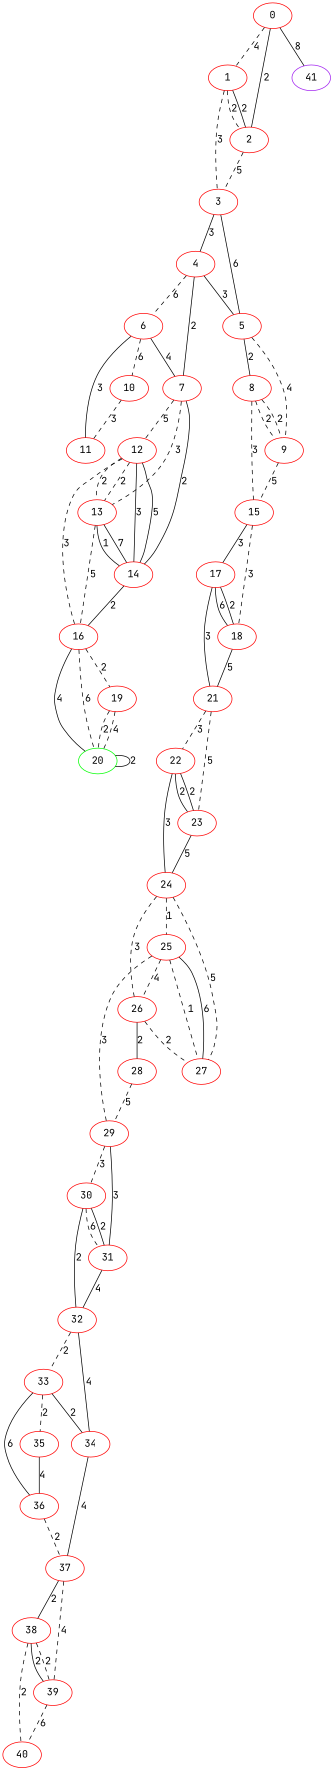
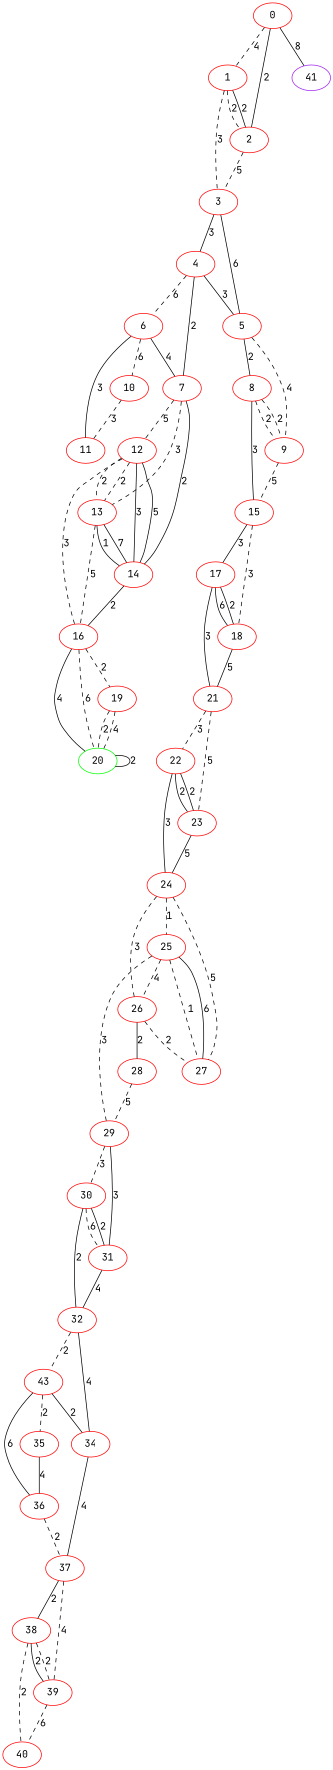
(252, 451) -> (252, 451)
(44, 1382) -> (44, 1382)
